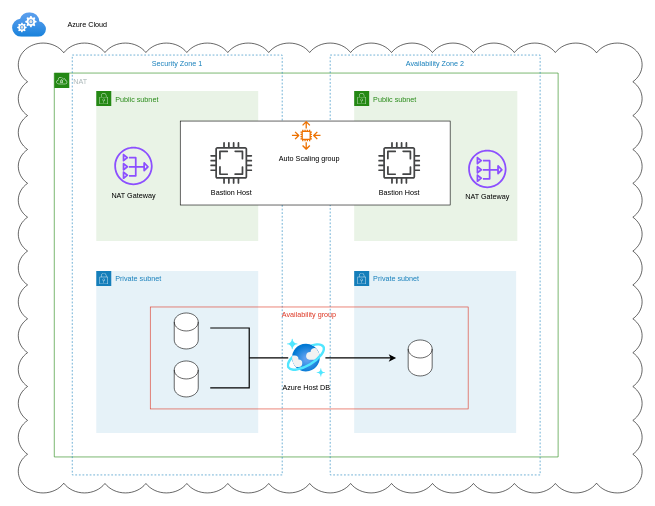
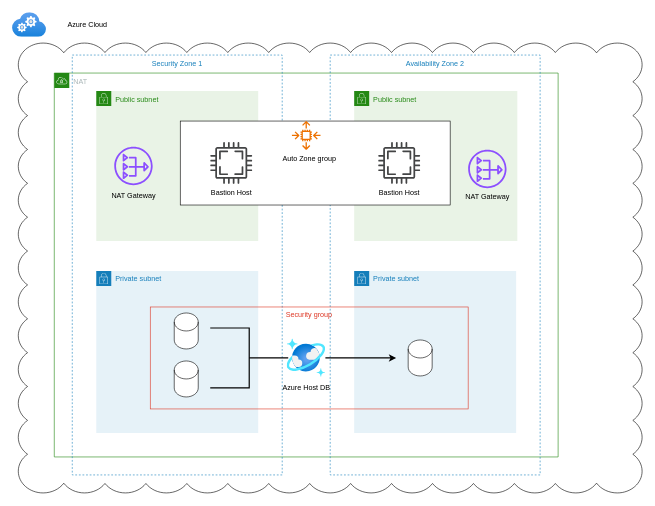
(310, 159) -> (310, 159)
(309, 315) -> (309, 315)
